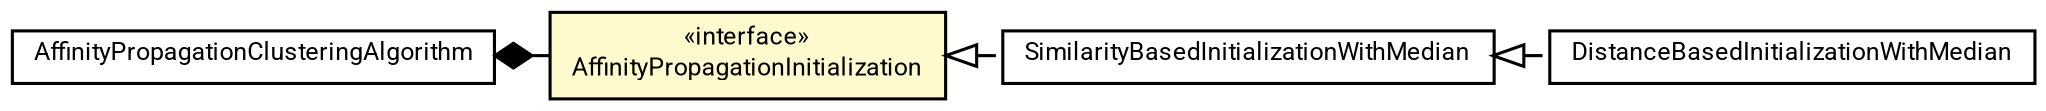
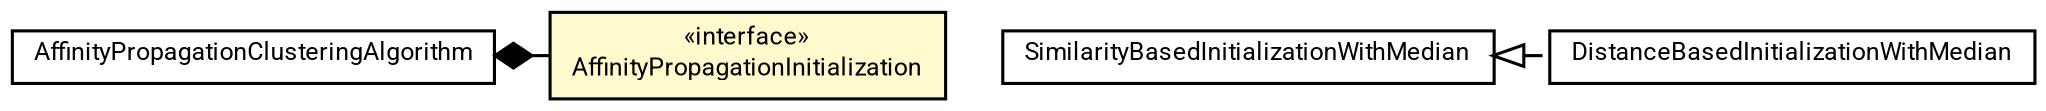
(989, 56) -> none
